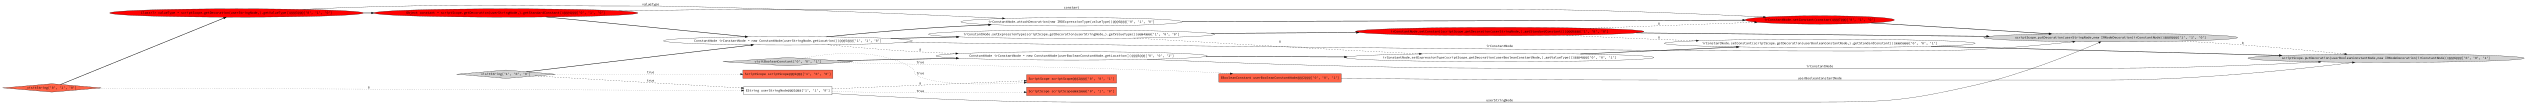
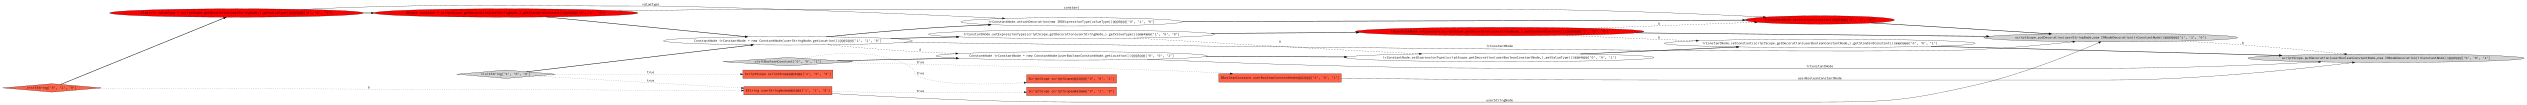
(638, 82) -> (638, 82)
(928, 85) -> none
(788, 91) -> (788, 91)
